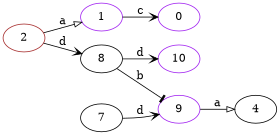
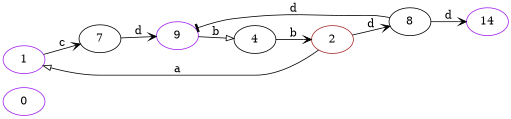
(136, 17) -> (58, 50)
none -> (290, 40)
(179, 59) -> (487, 22)
(140, 76) -> (294, 9)
(217, 103) -> (216, 32)
